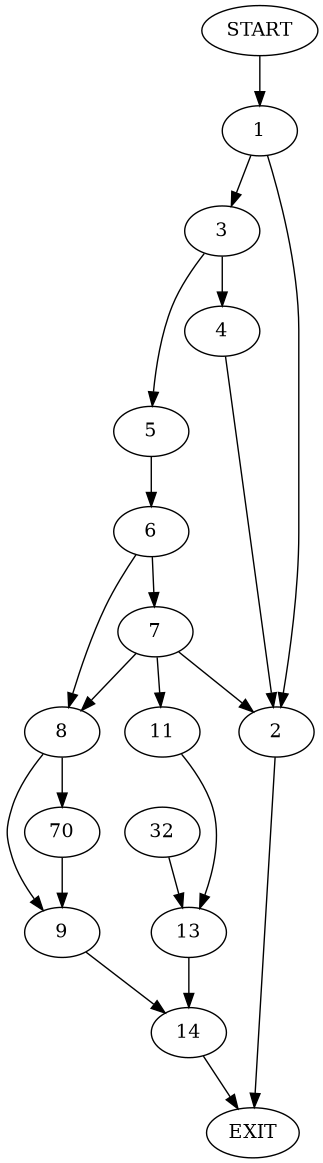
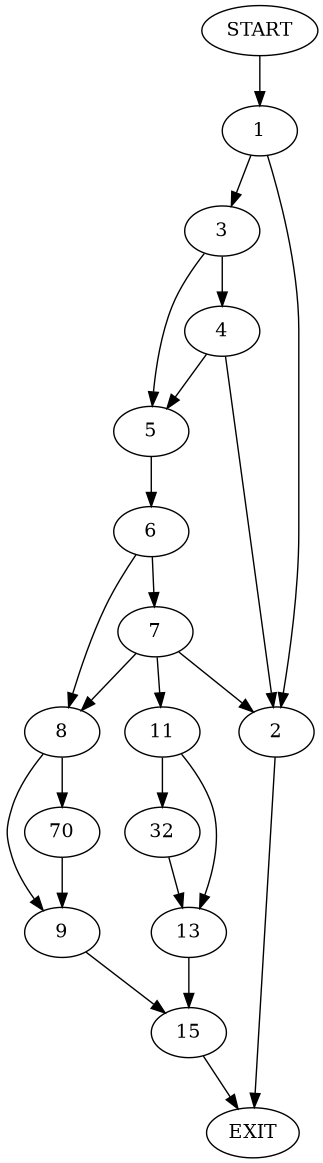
none -> (191, 376)
none -> (162, 775)
(189, 1033) -> (189, 1033)
